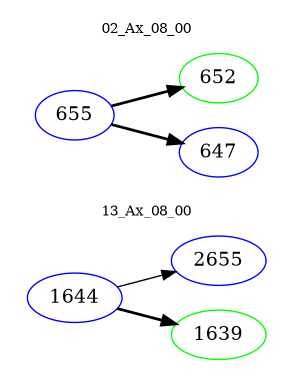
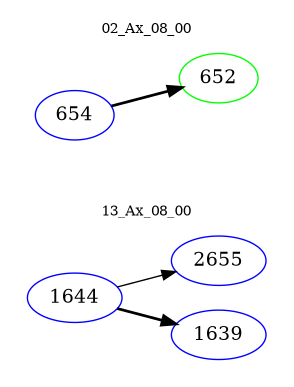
(75, 115) -> (75, 115)
(219, 152) -> none
(219, 335) -> (219, 335)
